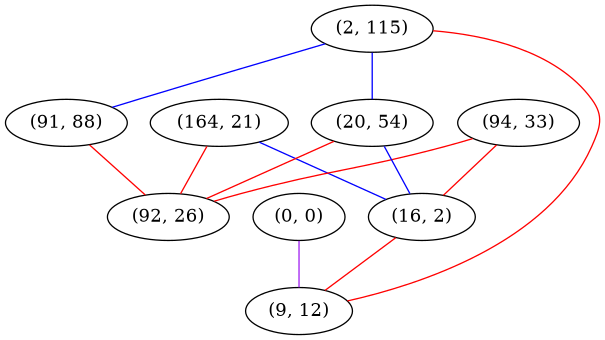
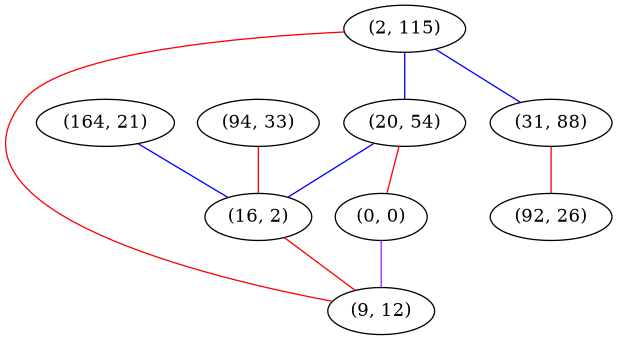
(66, 123) -> (551, 123)
(194, 170) -> none
(270, 170) -> (393, 170)
(343, 170) -> none
